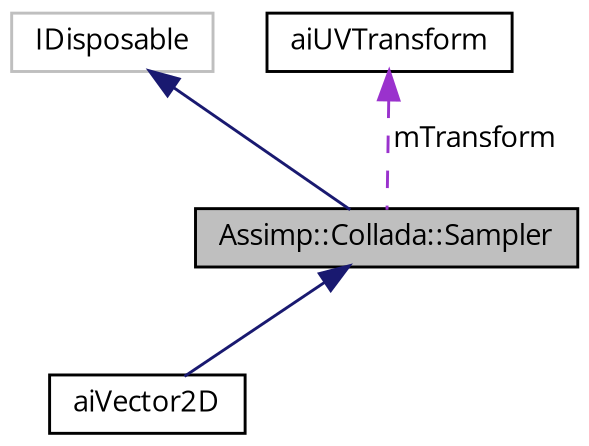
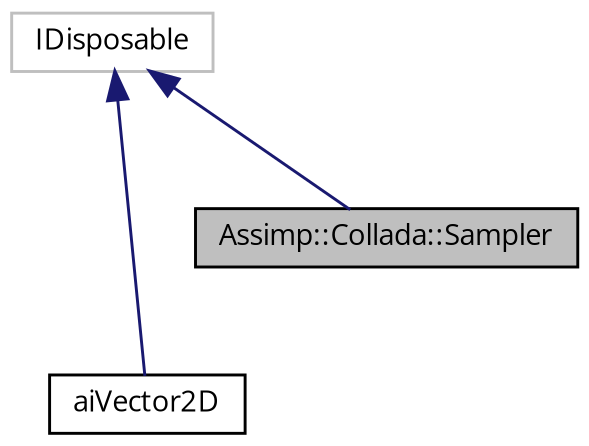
(390, 42) -> none
(255, 329) -> (131, 238)
